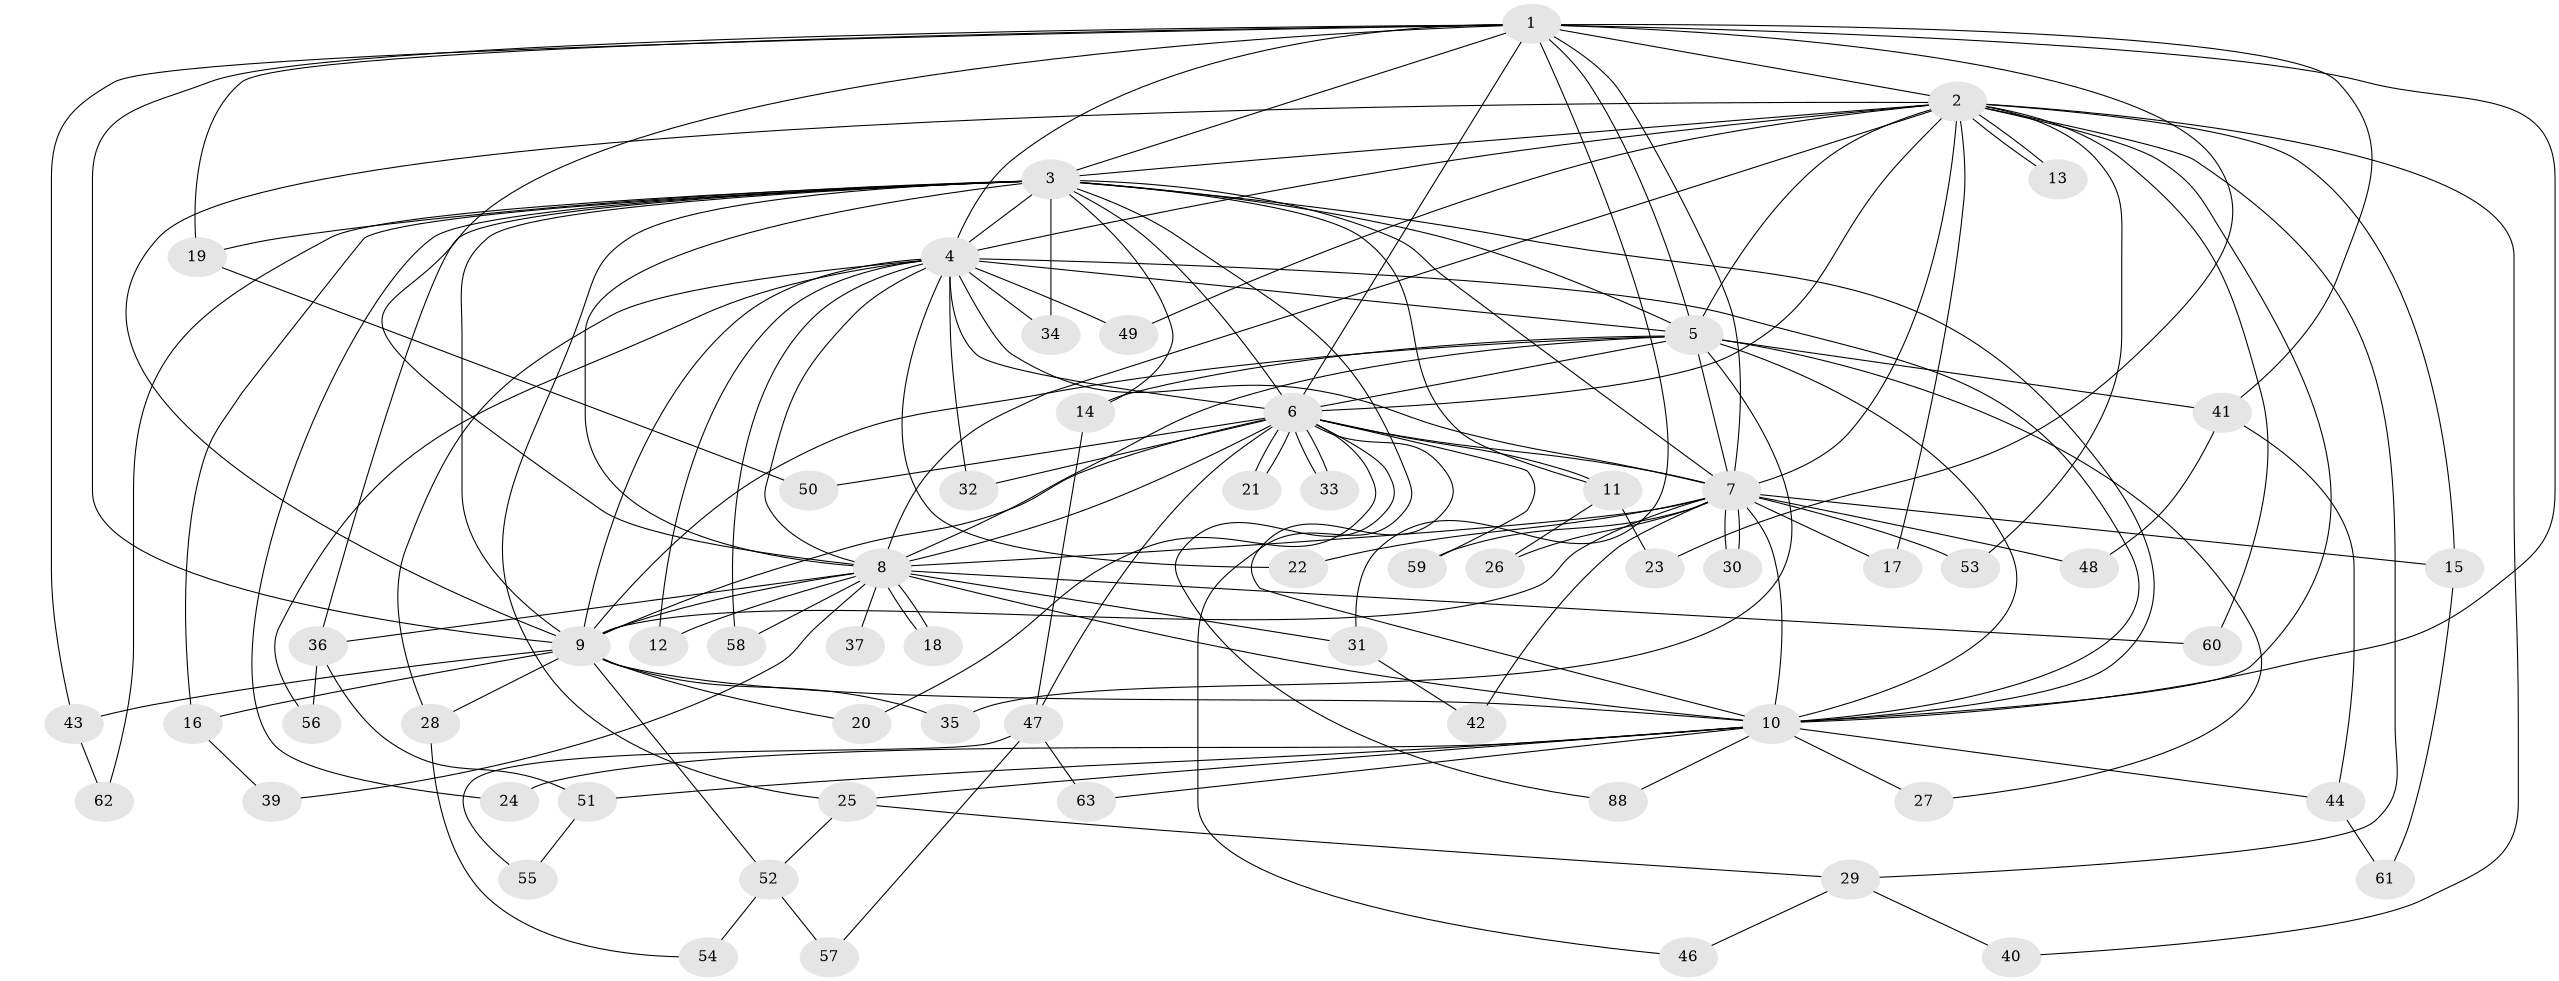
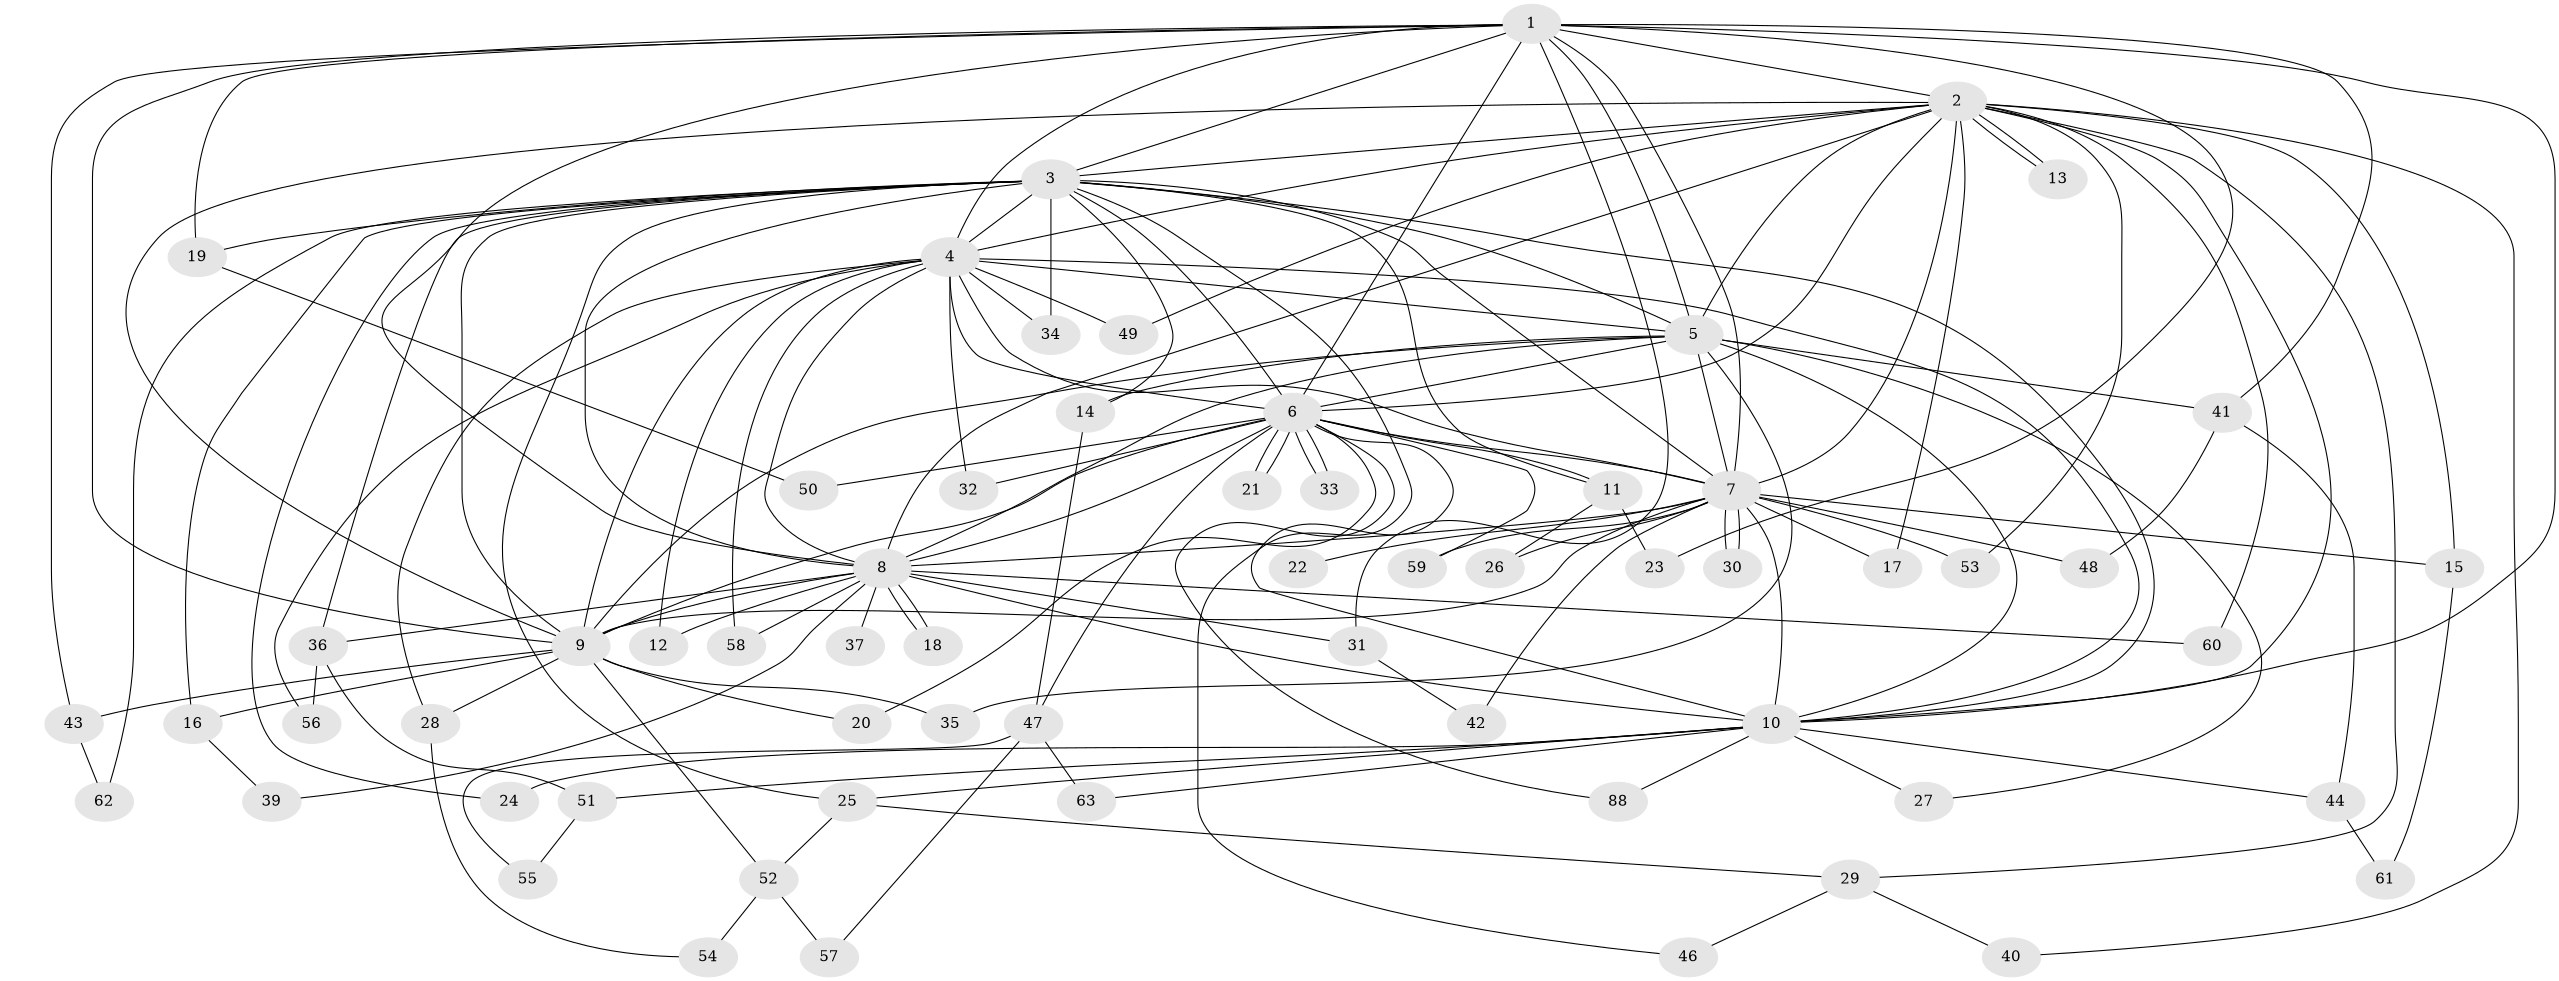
(974, 535) -> none
(1172, 700) -> none
